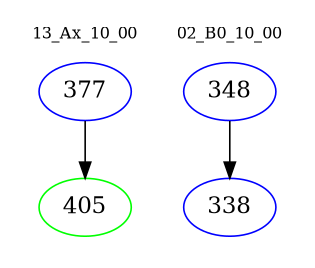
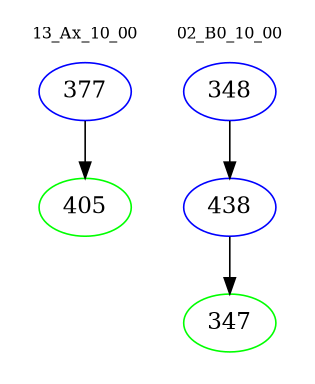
(230, 207) -> (230, 207)
none -> (230, 323)
